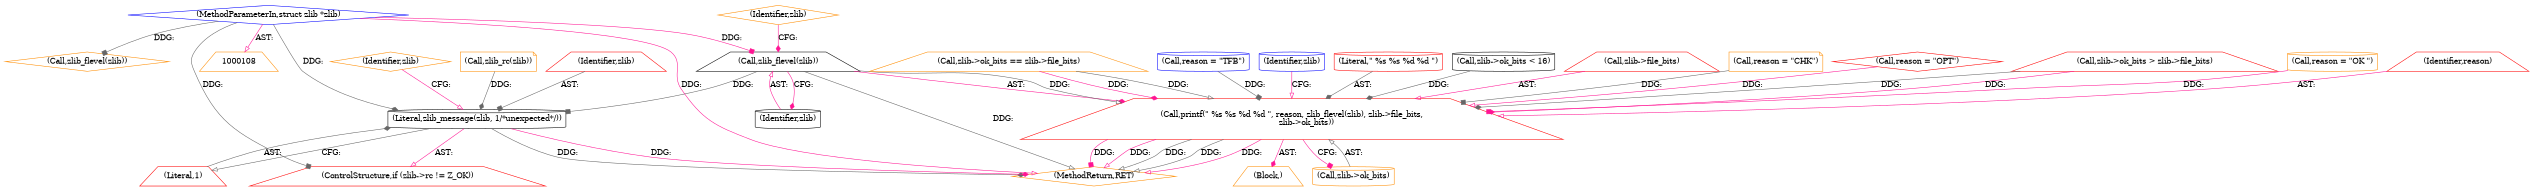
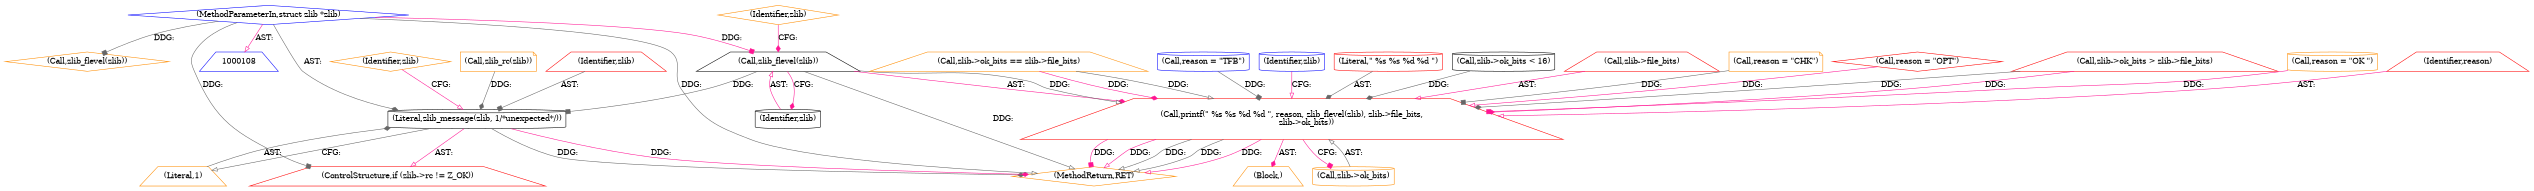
(239, 62) -> (239, 62)
(314, 62) -> (314, 62)
(678, 80) -> (678, 80)
(183, 176) -> (183, 176)
